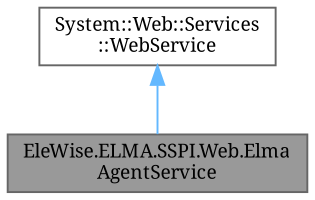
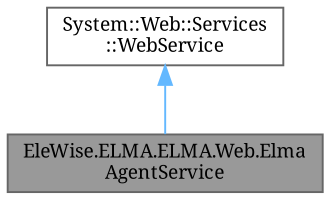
(158, 163) -> (165, 163)
